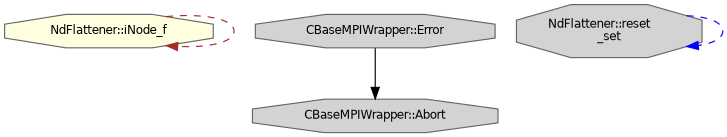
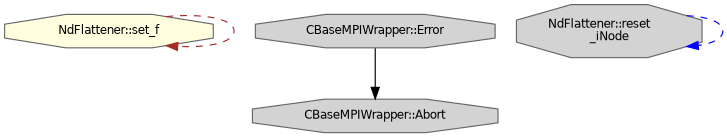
(109, 31) -> (109, 31)
(609, 31) -> (609, 31)
